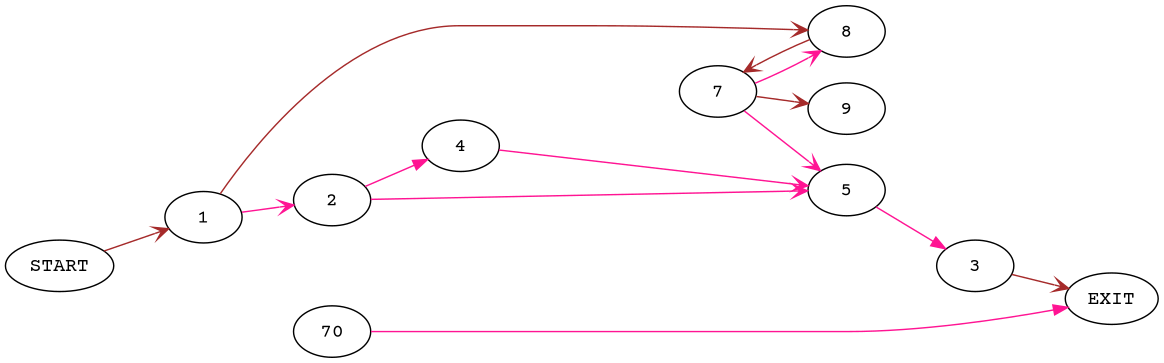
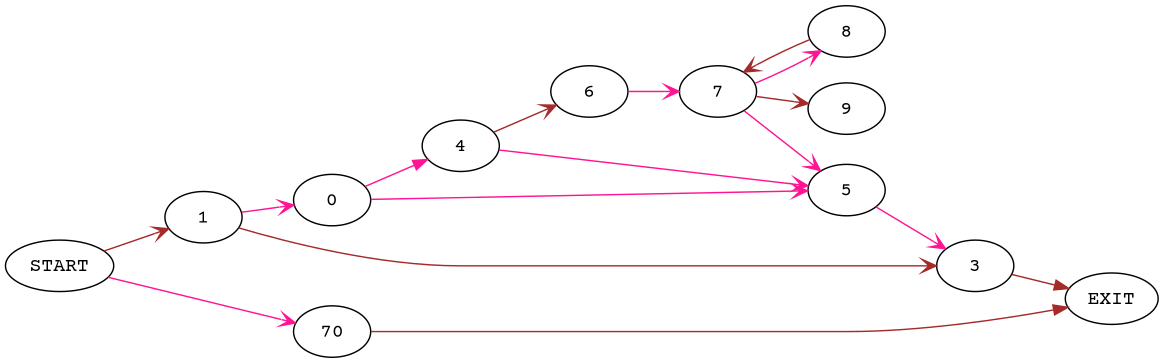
(475, 26) -> (578, 266)
none -> (589, 91)
(332, 200) -> (332, 200)
(905, 224) -> (905, 224)
(1033, 280) -> (1033, 280)
none -> (194, 298)
(713, 332) -> (713, 332)
